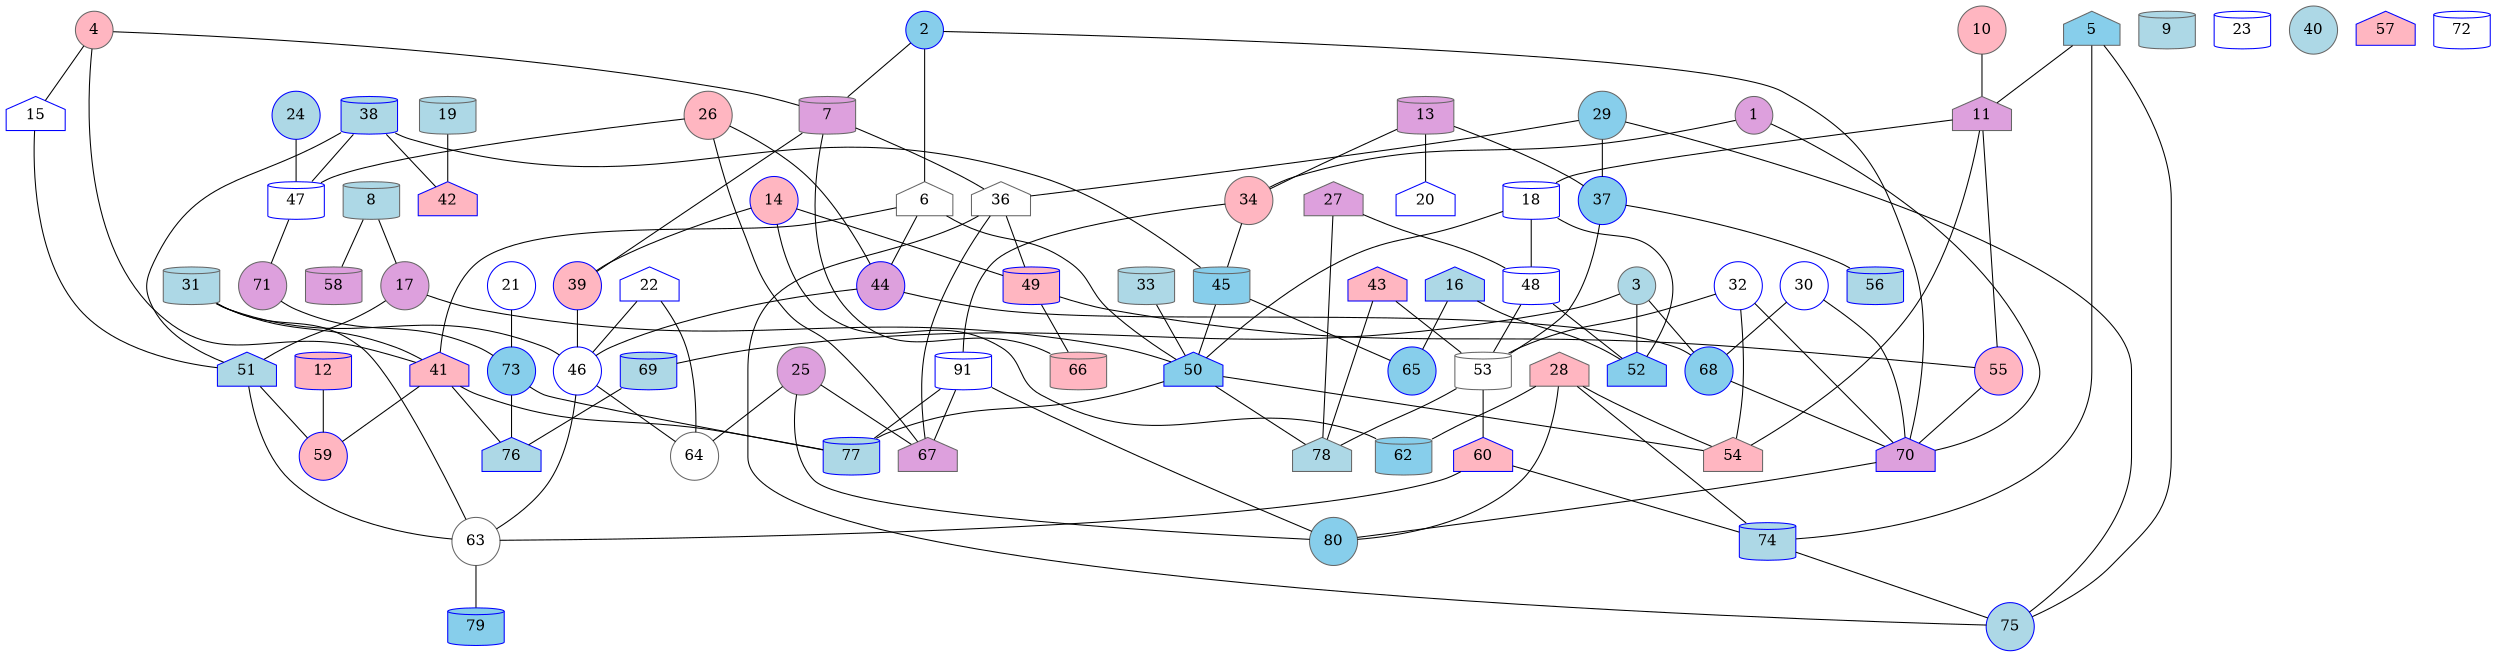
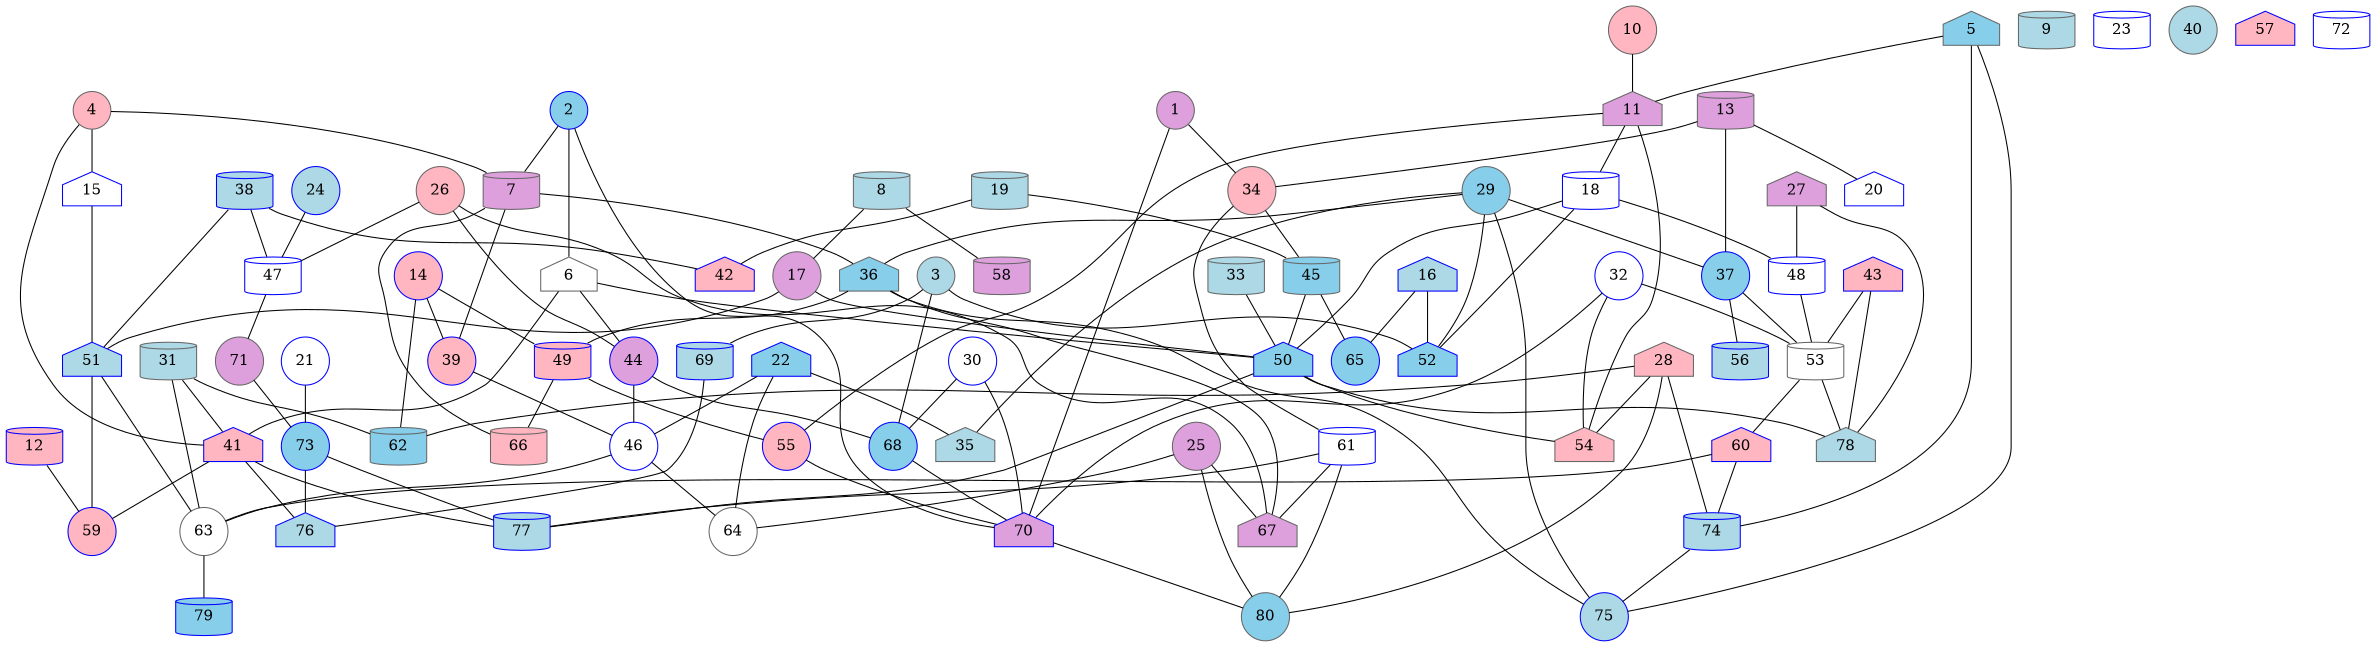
(810, 149) -> (1127, 211)
(1001, 201) -> (869, 276)
(650, 286) -> (781, 361)
(1576, 322) -> (1472, 284)
(423, 325) -> (286, 409)
(963, 371) -> (1347, 446)
none -> (965, 446)
